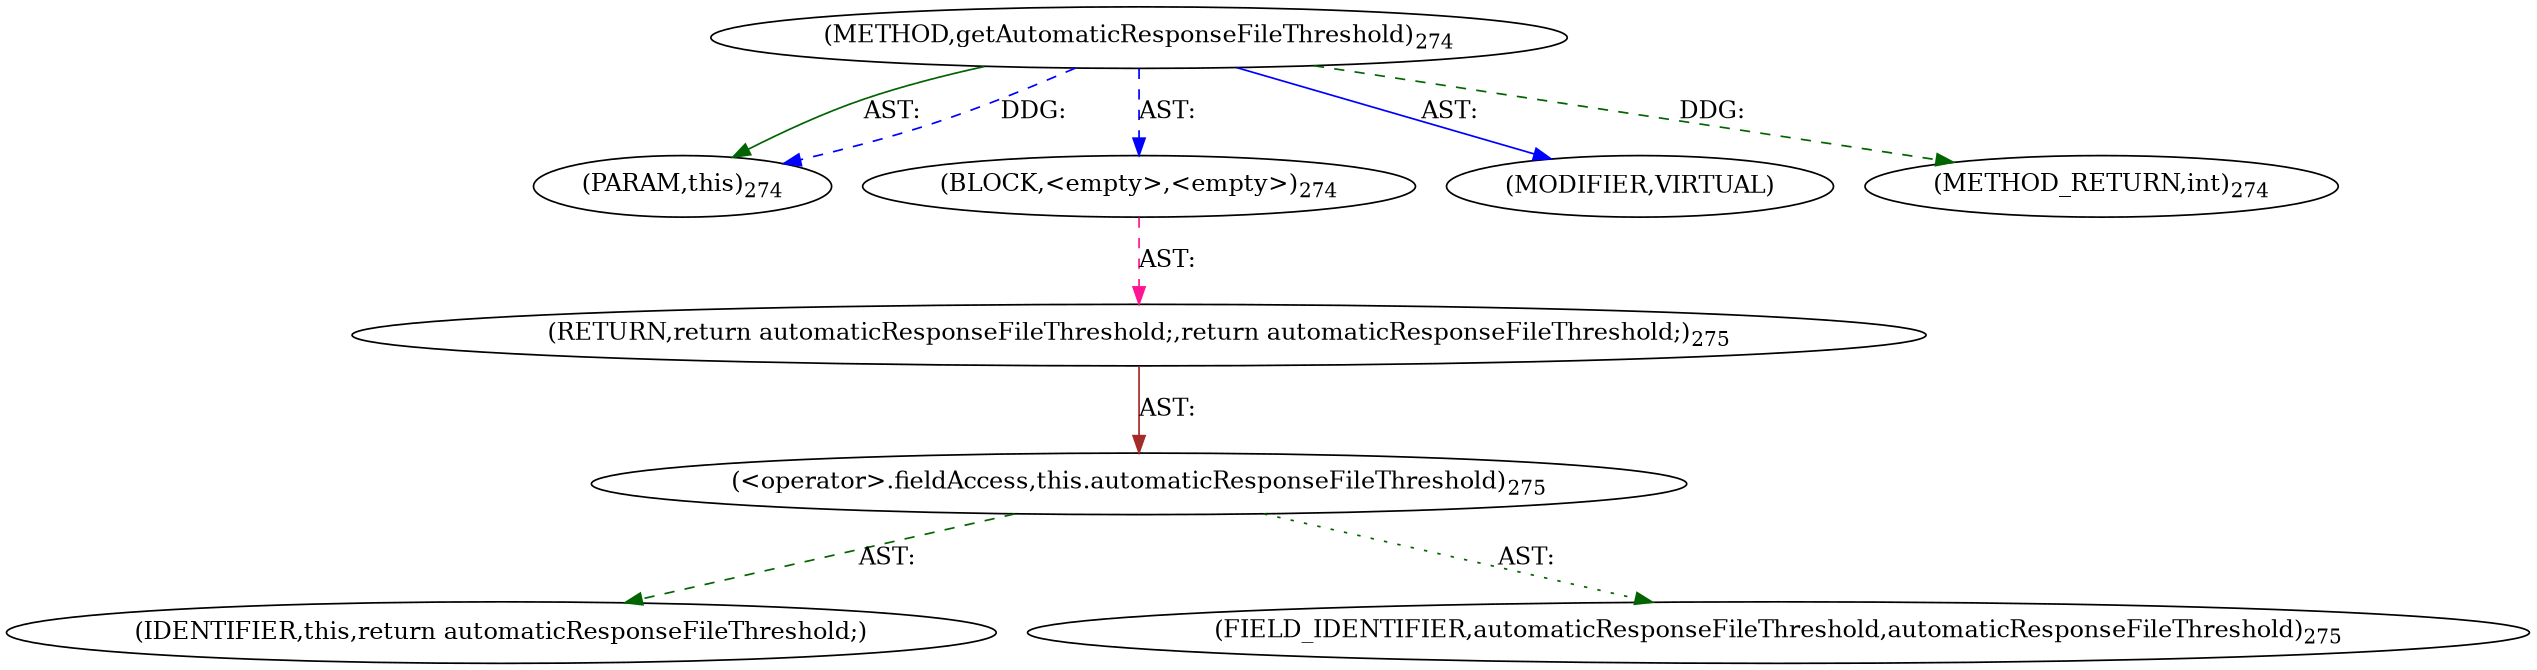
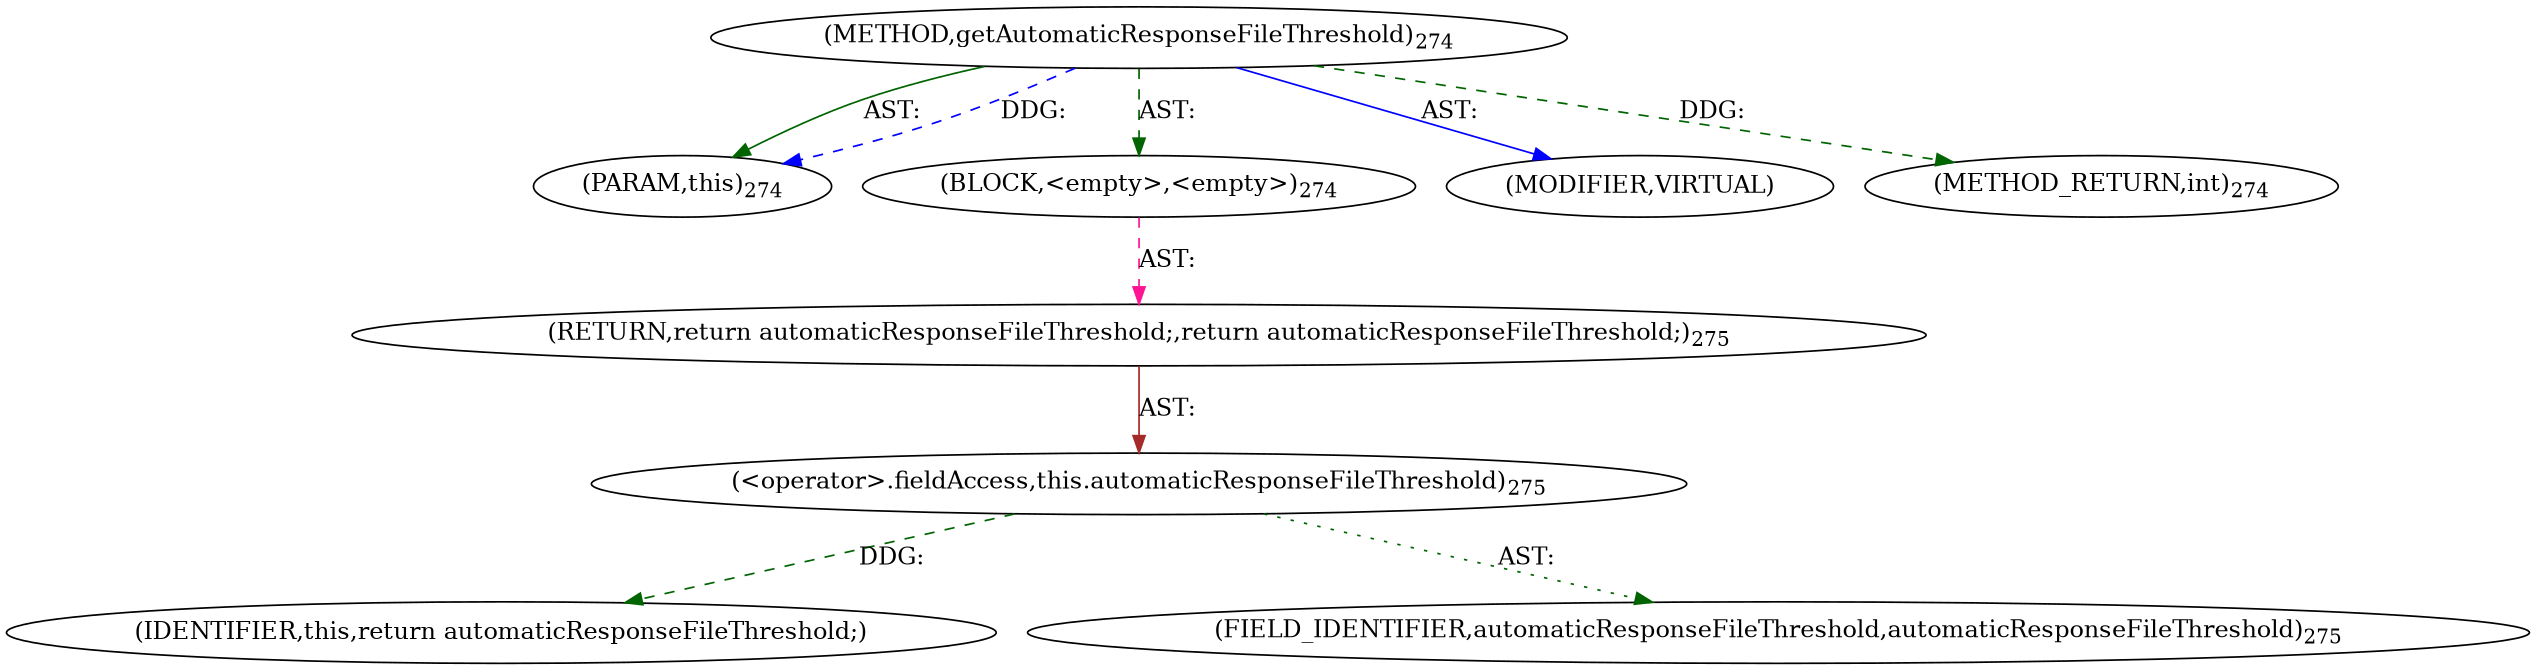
(1139, 103) -> (1139, 103)
(891, 558) -> (895, 558)
